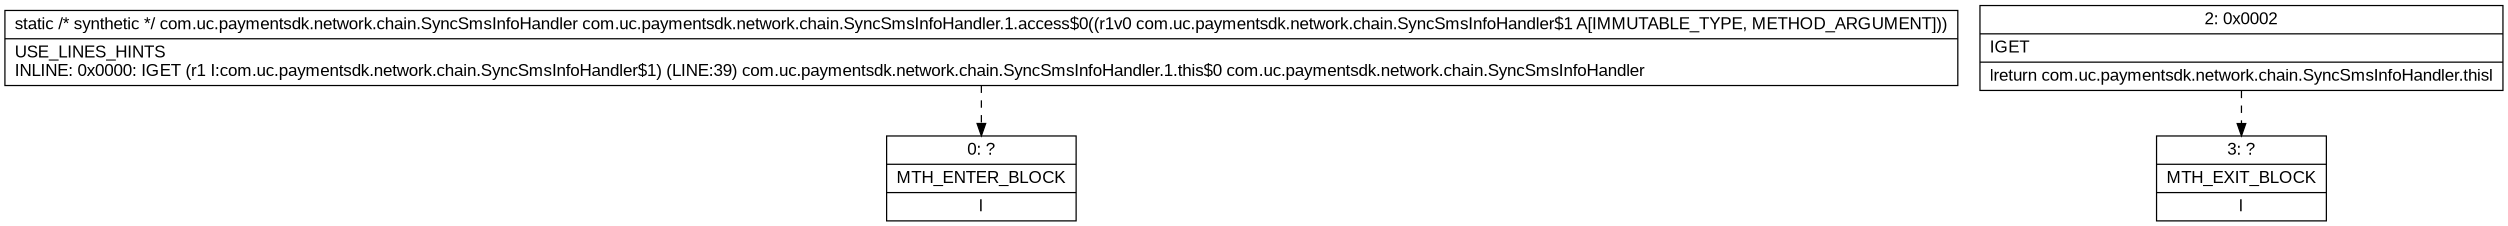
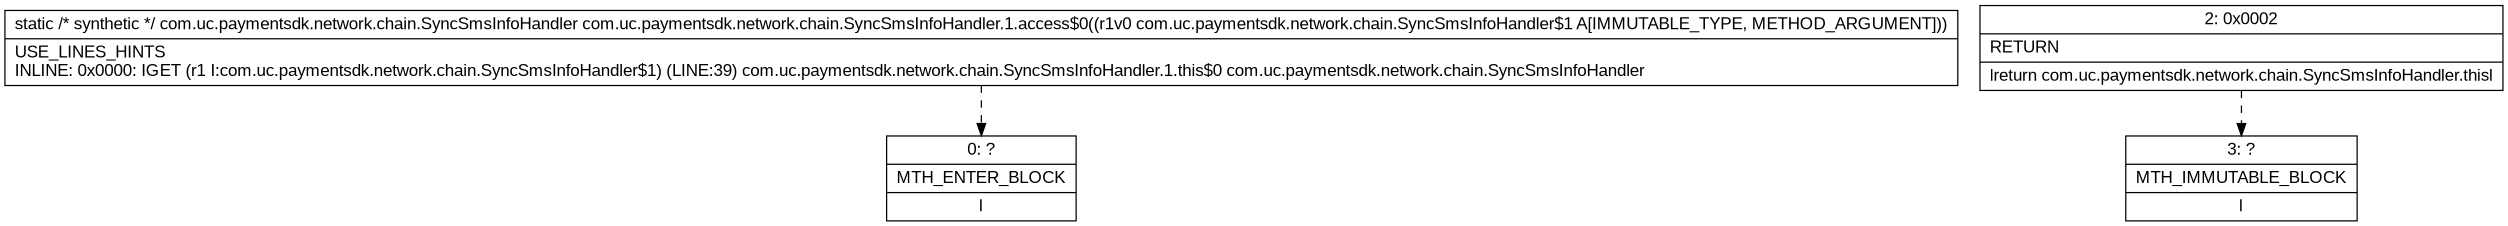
(2010, 47) -> (2025, 47)
(2241, 178) -> (2241, 178)
